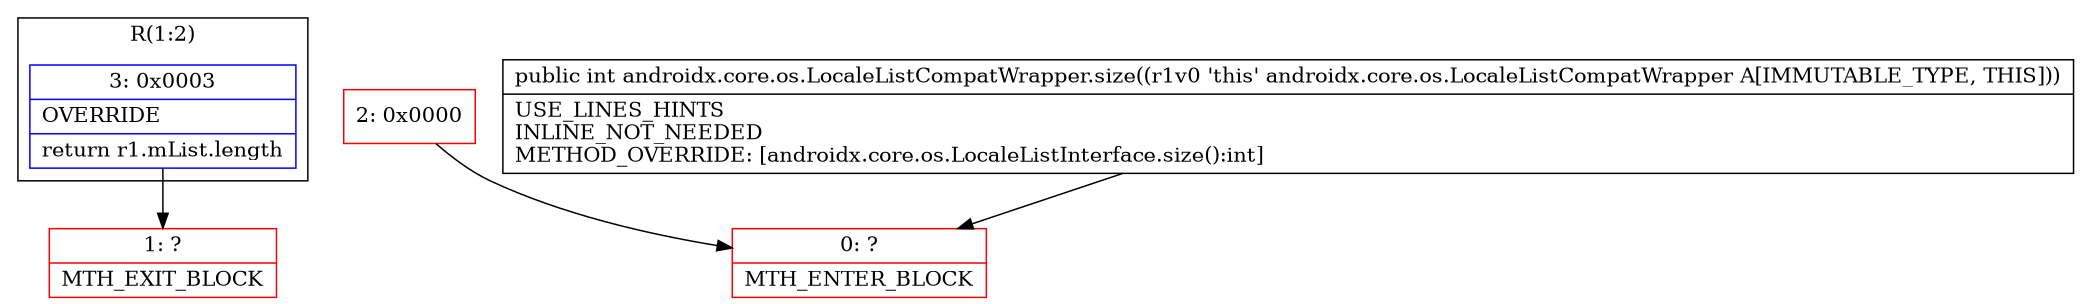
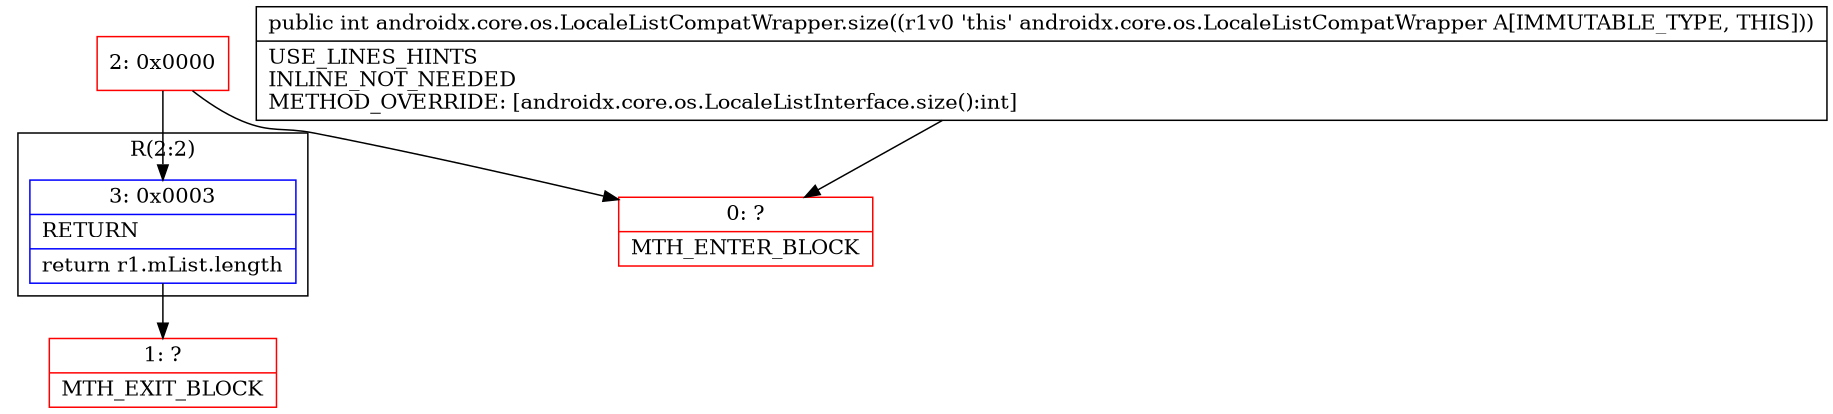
(163, 35) -> (163, 150)
(102, 116) -> (90, 231)
none -> (163, 124)
